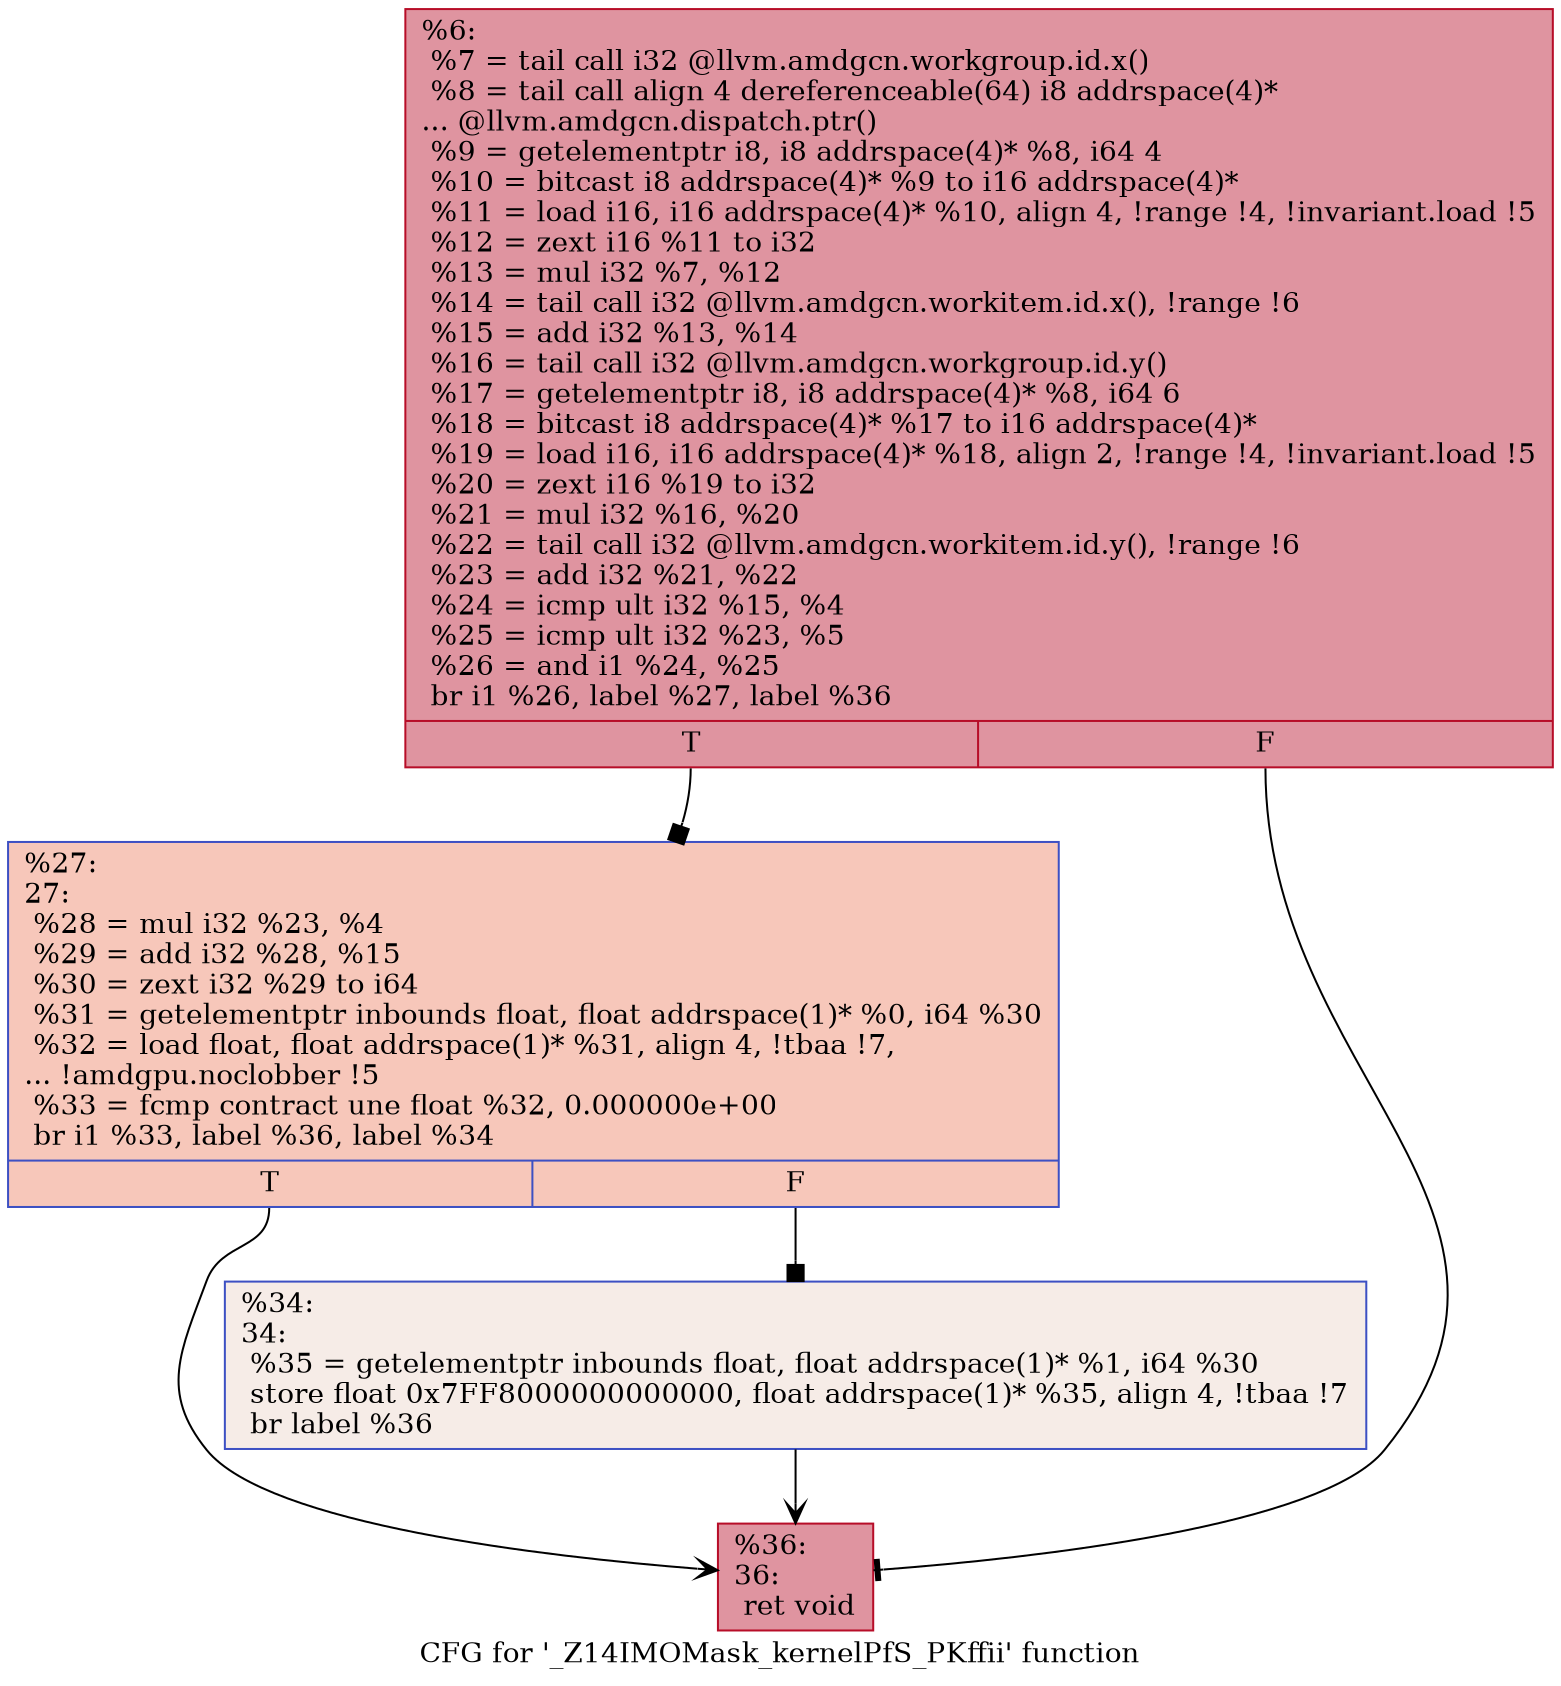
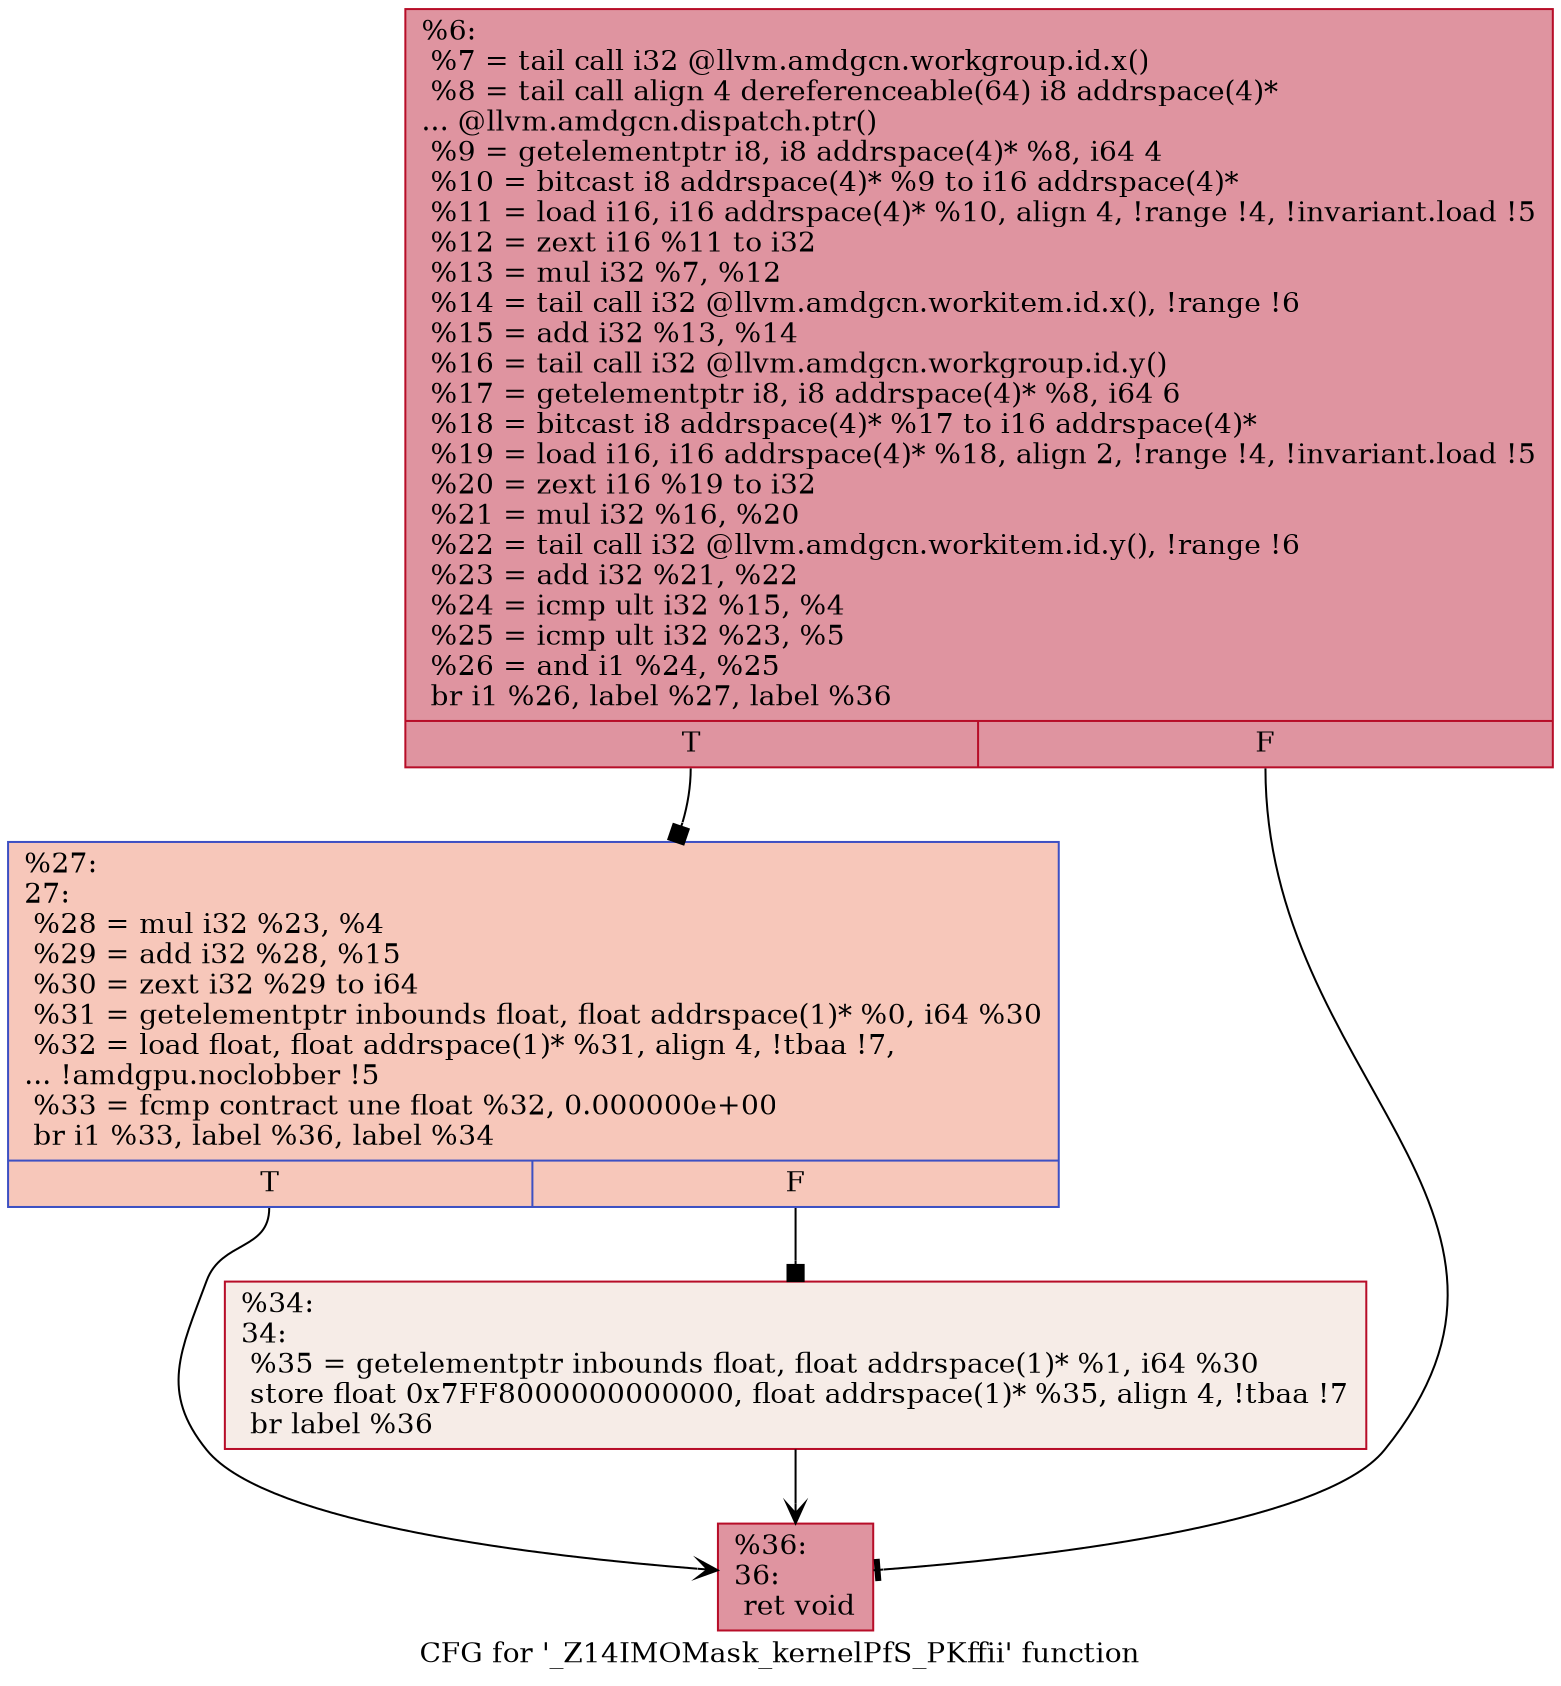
(796, 1365) -> (796, 1365)
